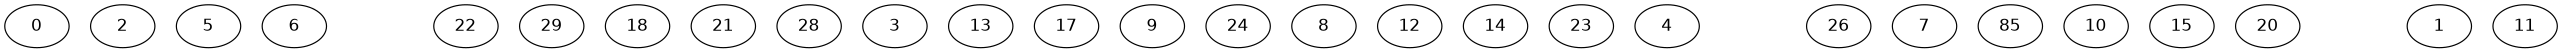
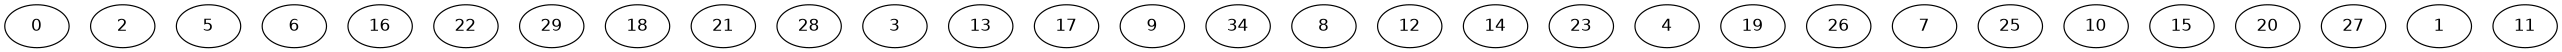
none -> (380, 26)
(1238, 26) -> (1238, 26)
none -> (1753, 26)
(2010, 26) -> (2010, 26)
none -> (2354, 26)
